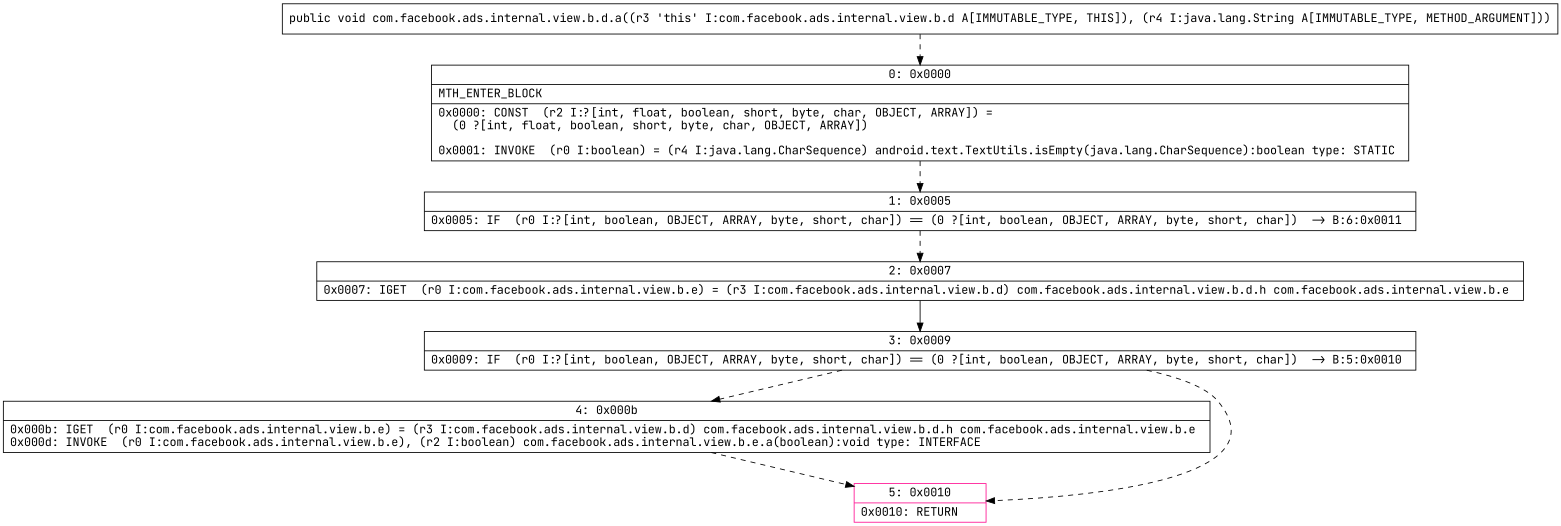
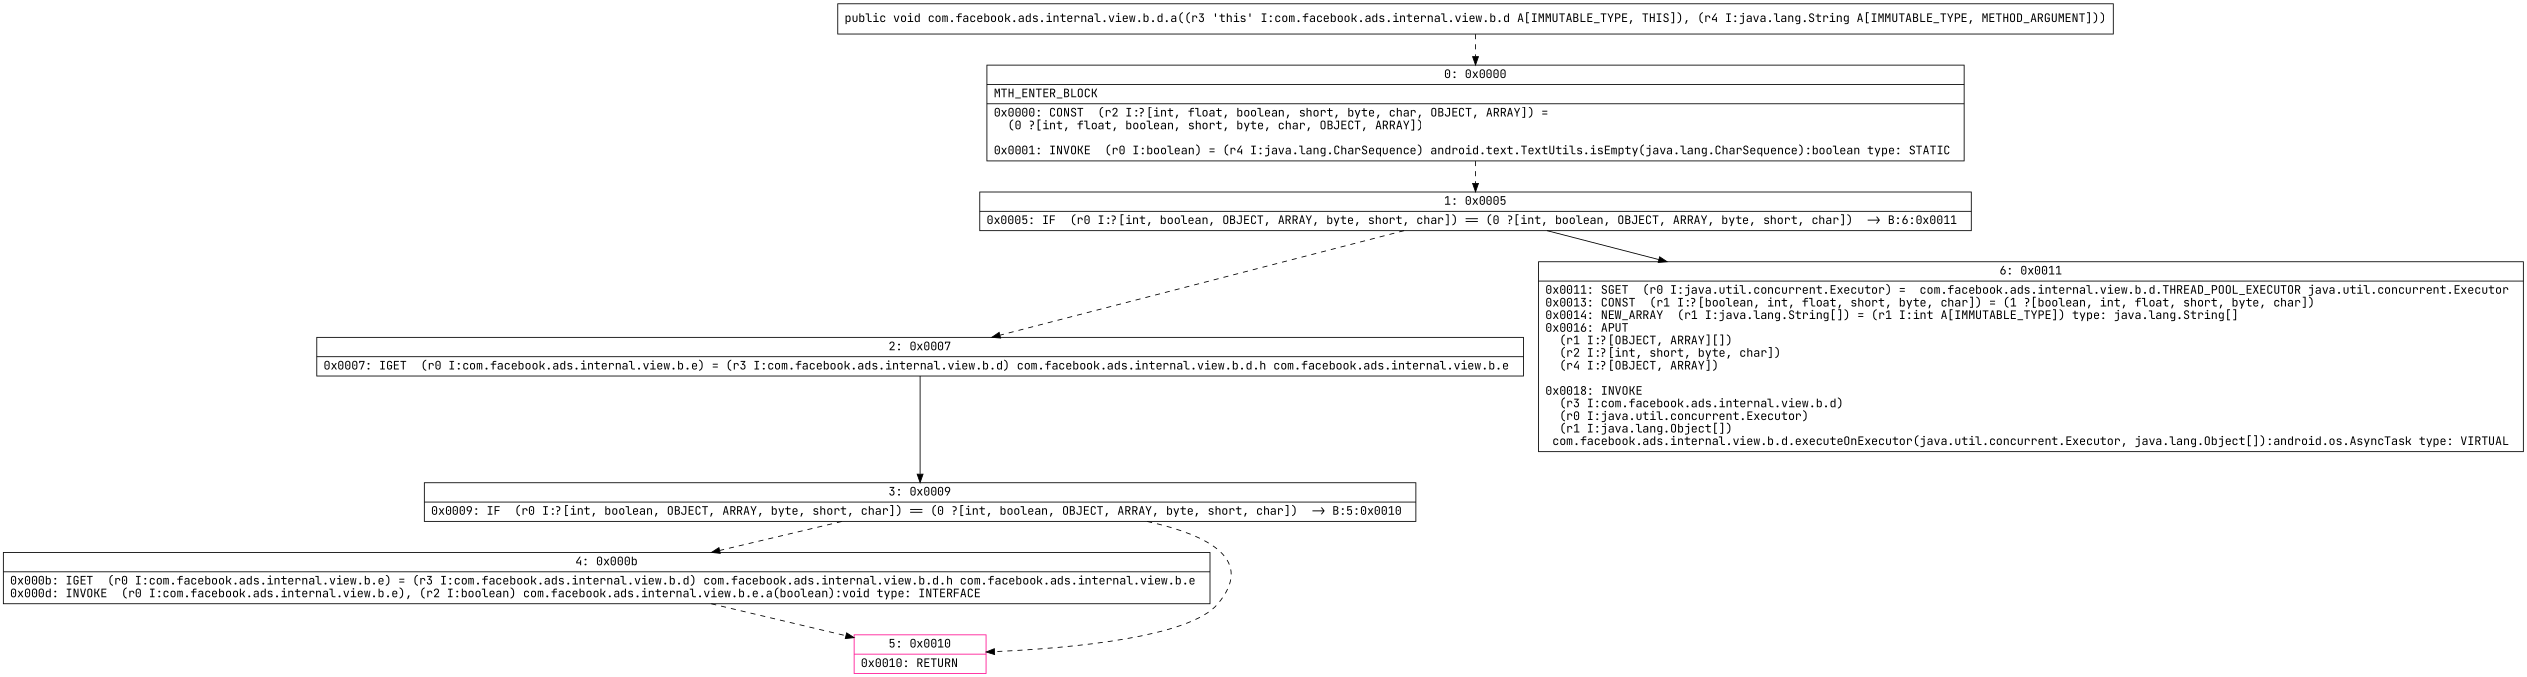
none -> (2031, 357)
